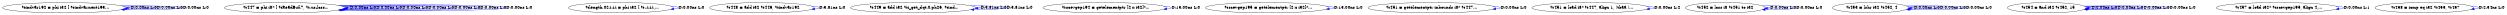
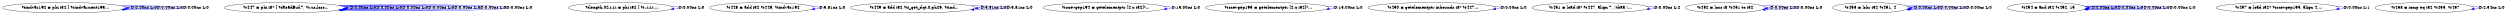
(1432, 8) -> (1432, 8)
(1591, 8) -> (1591, 8)
(1871, 8) -> (1871, 8)
